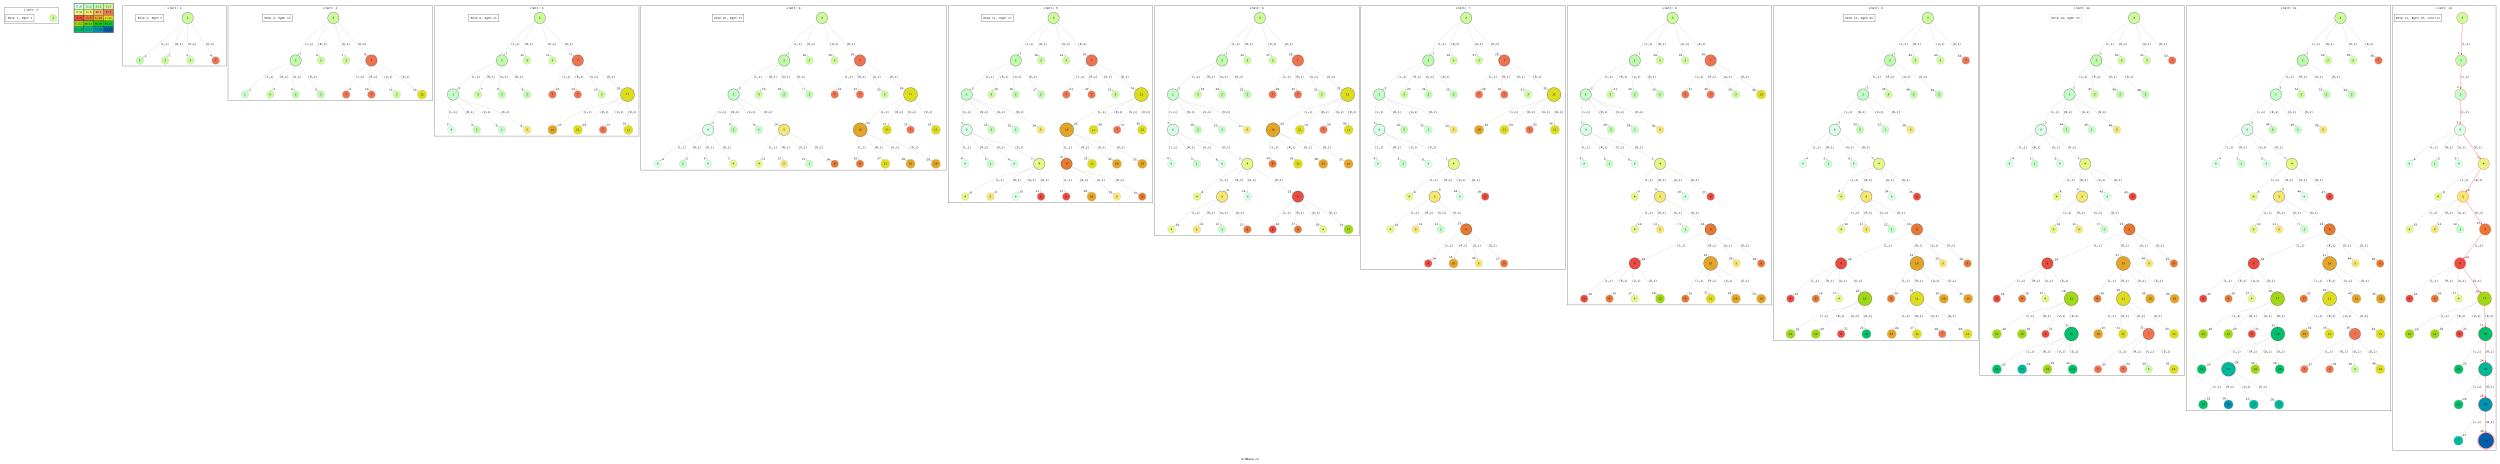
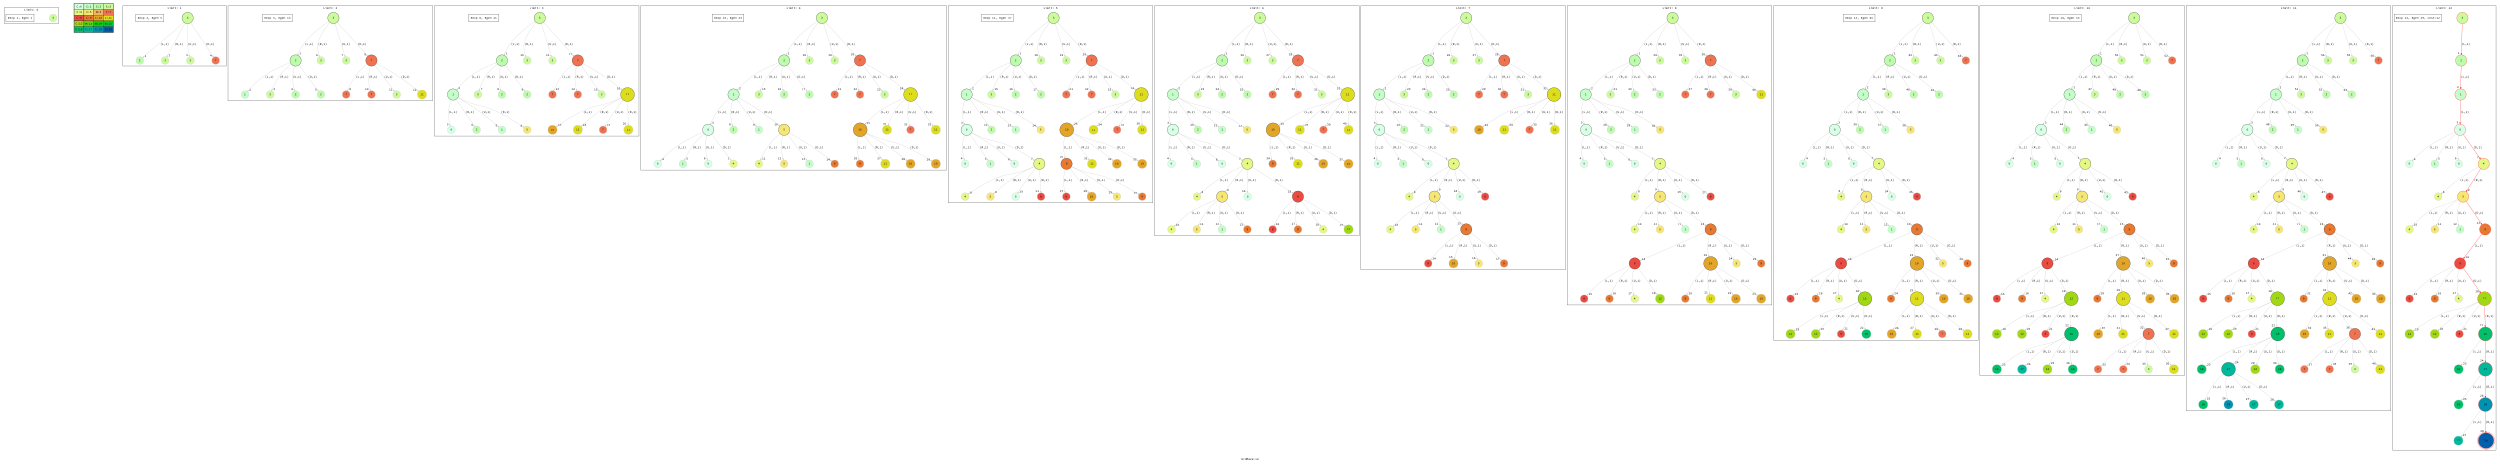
(2066, 18) -> (2066, 18)
